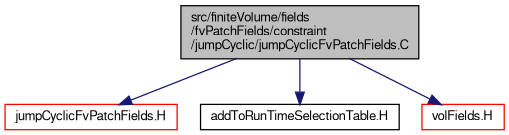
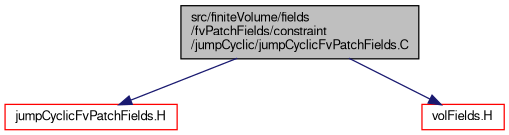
(300, 117) -> none
